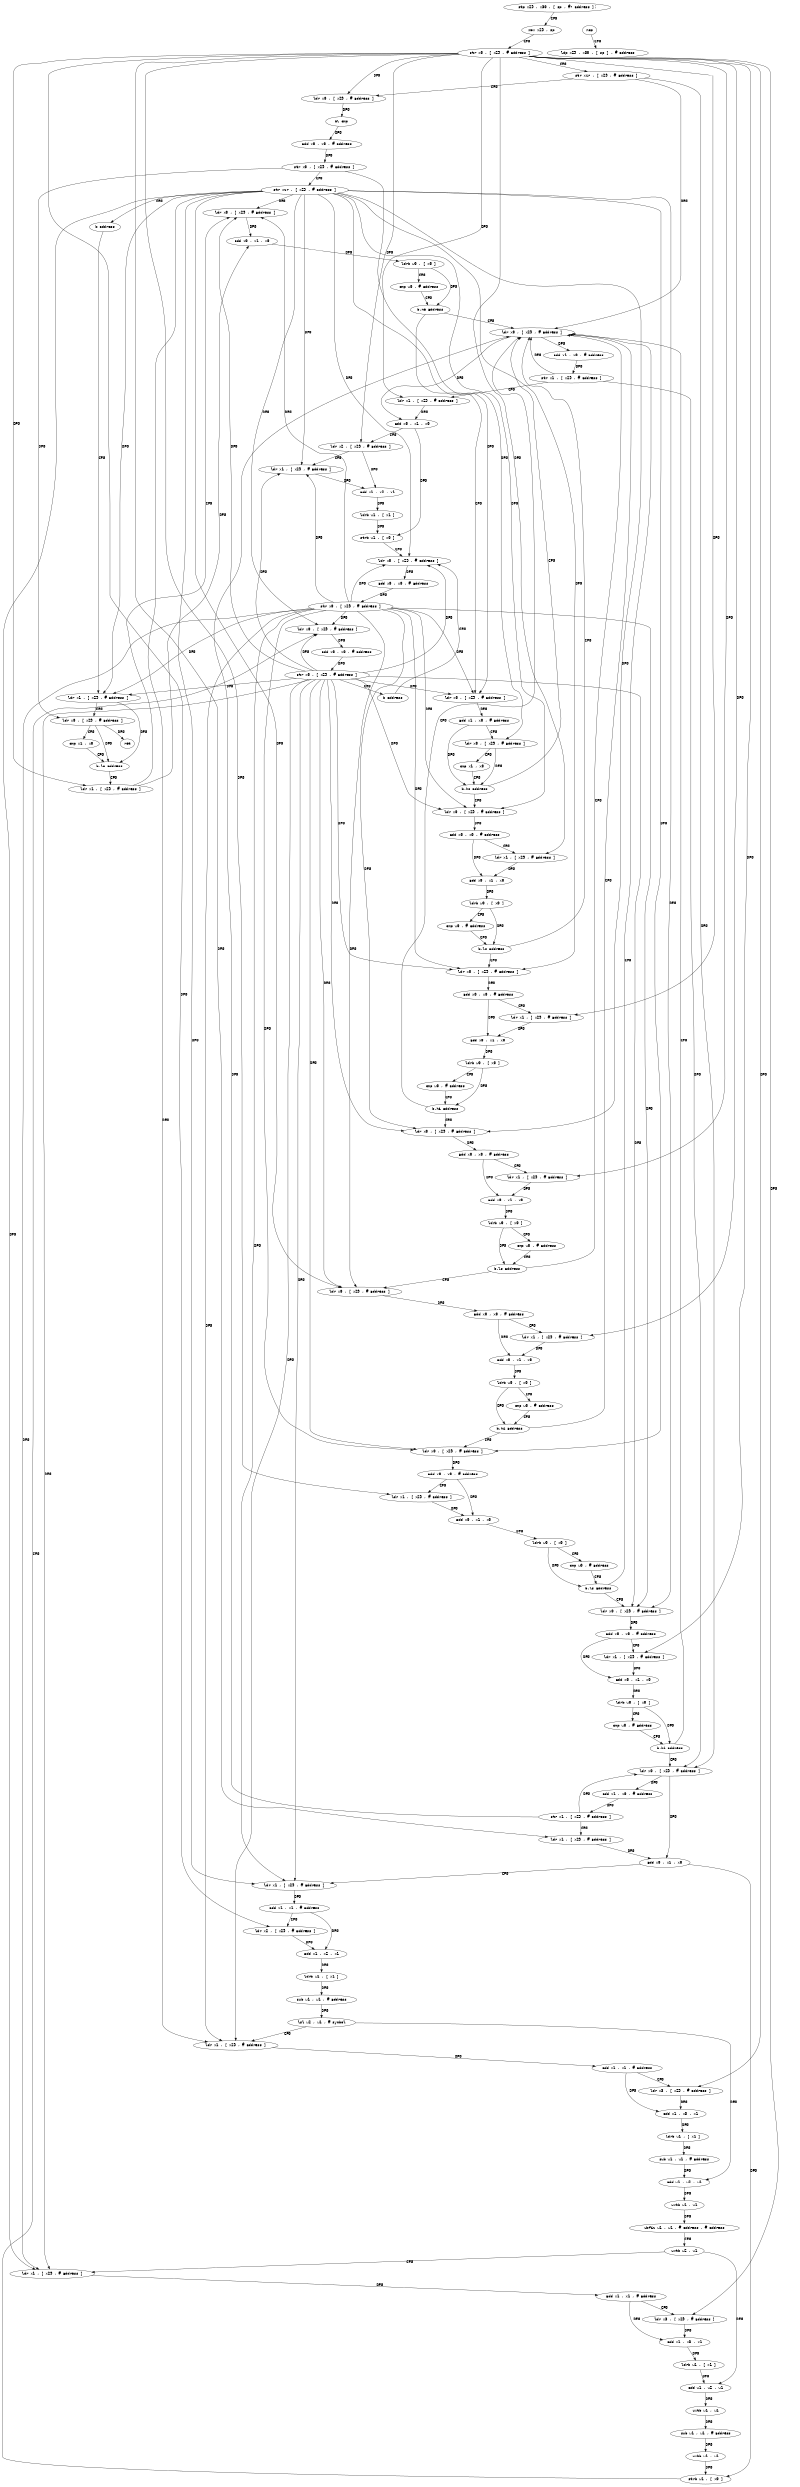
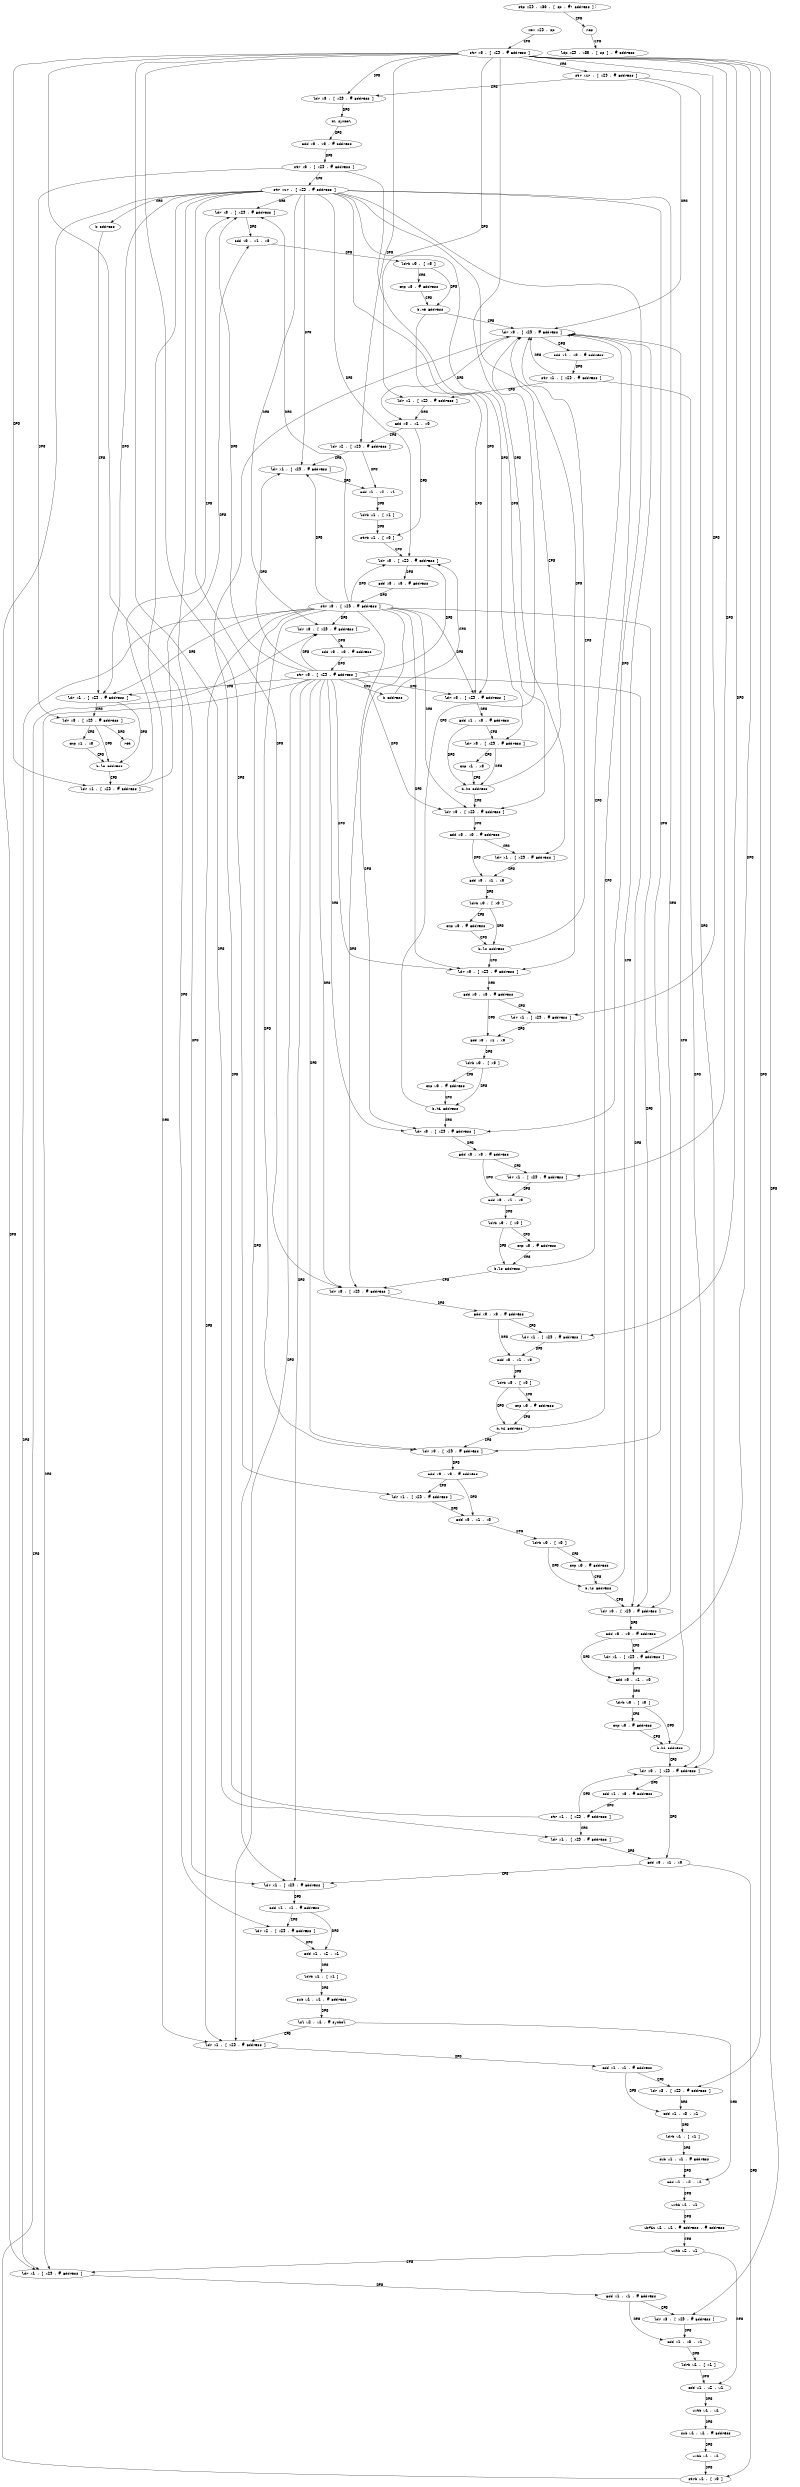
(550, 18) -> (573, 19)
(341, 122) -> (341, 122)
